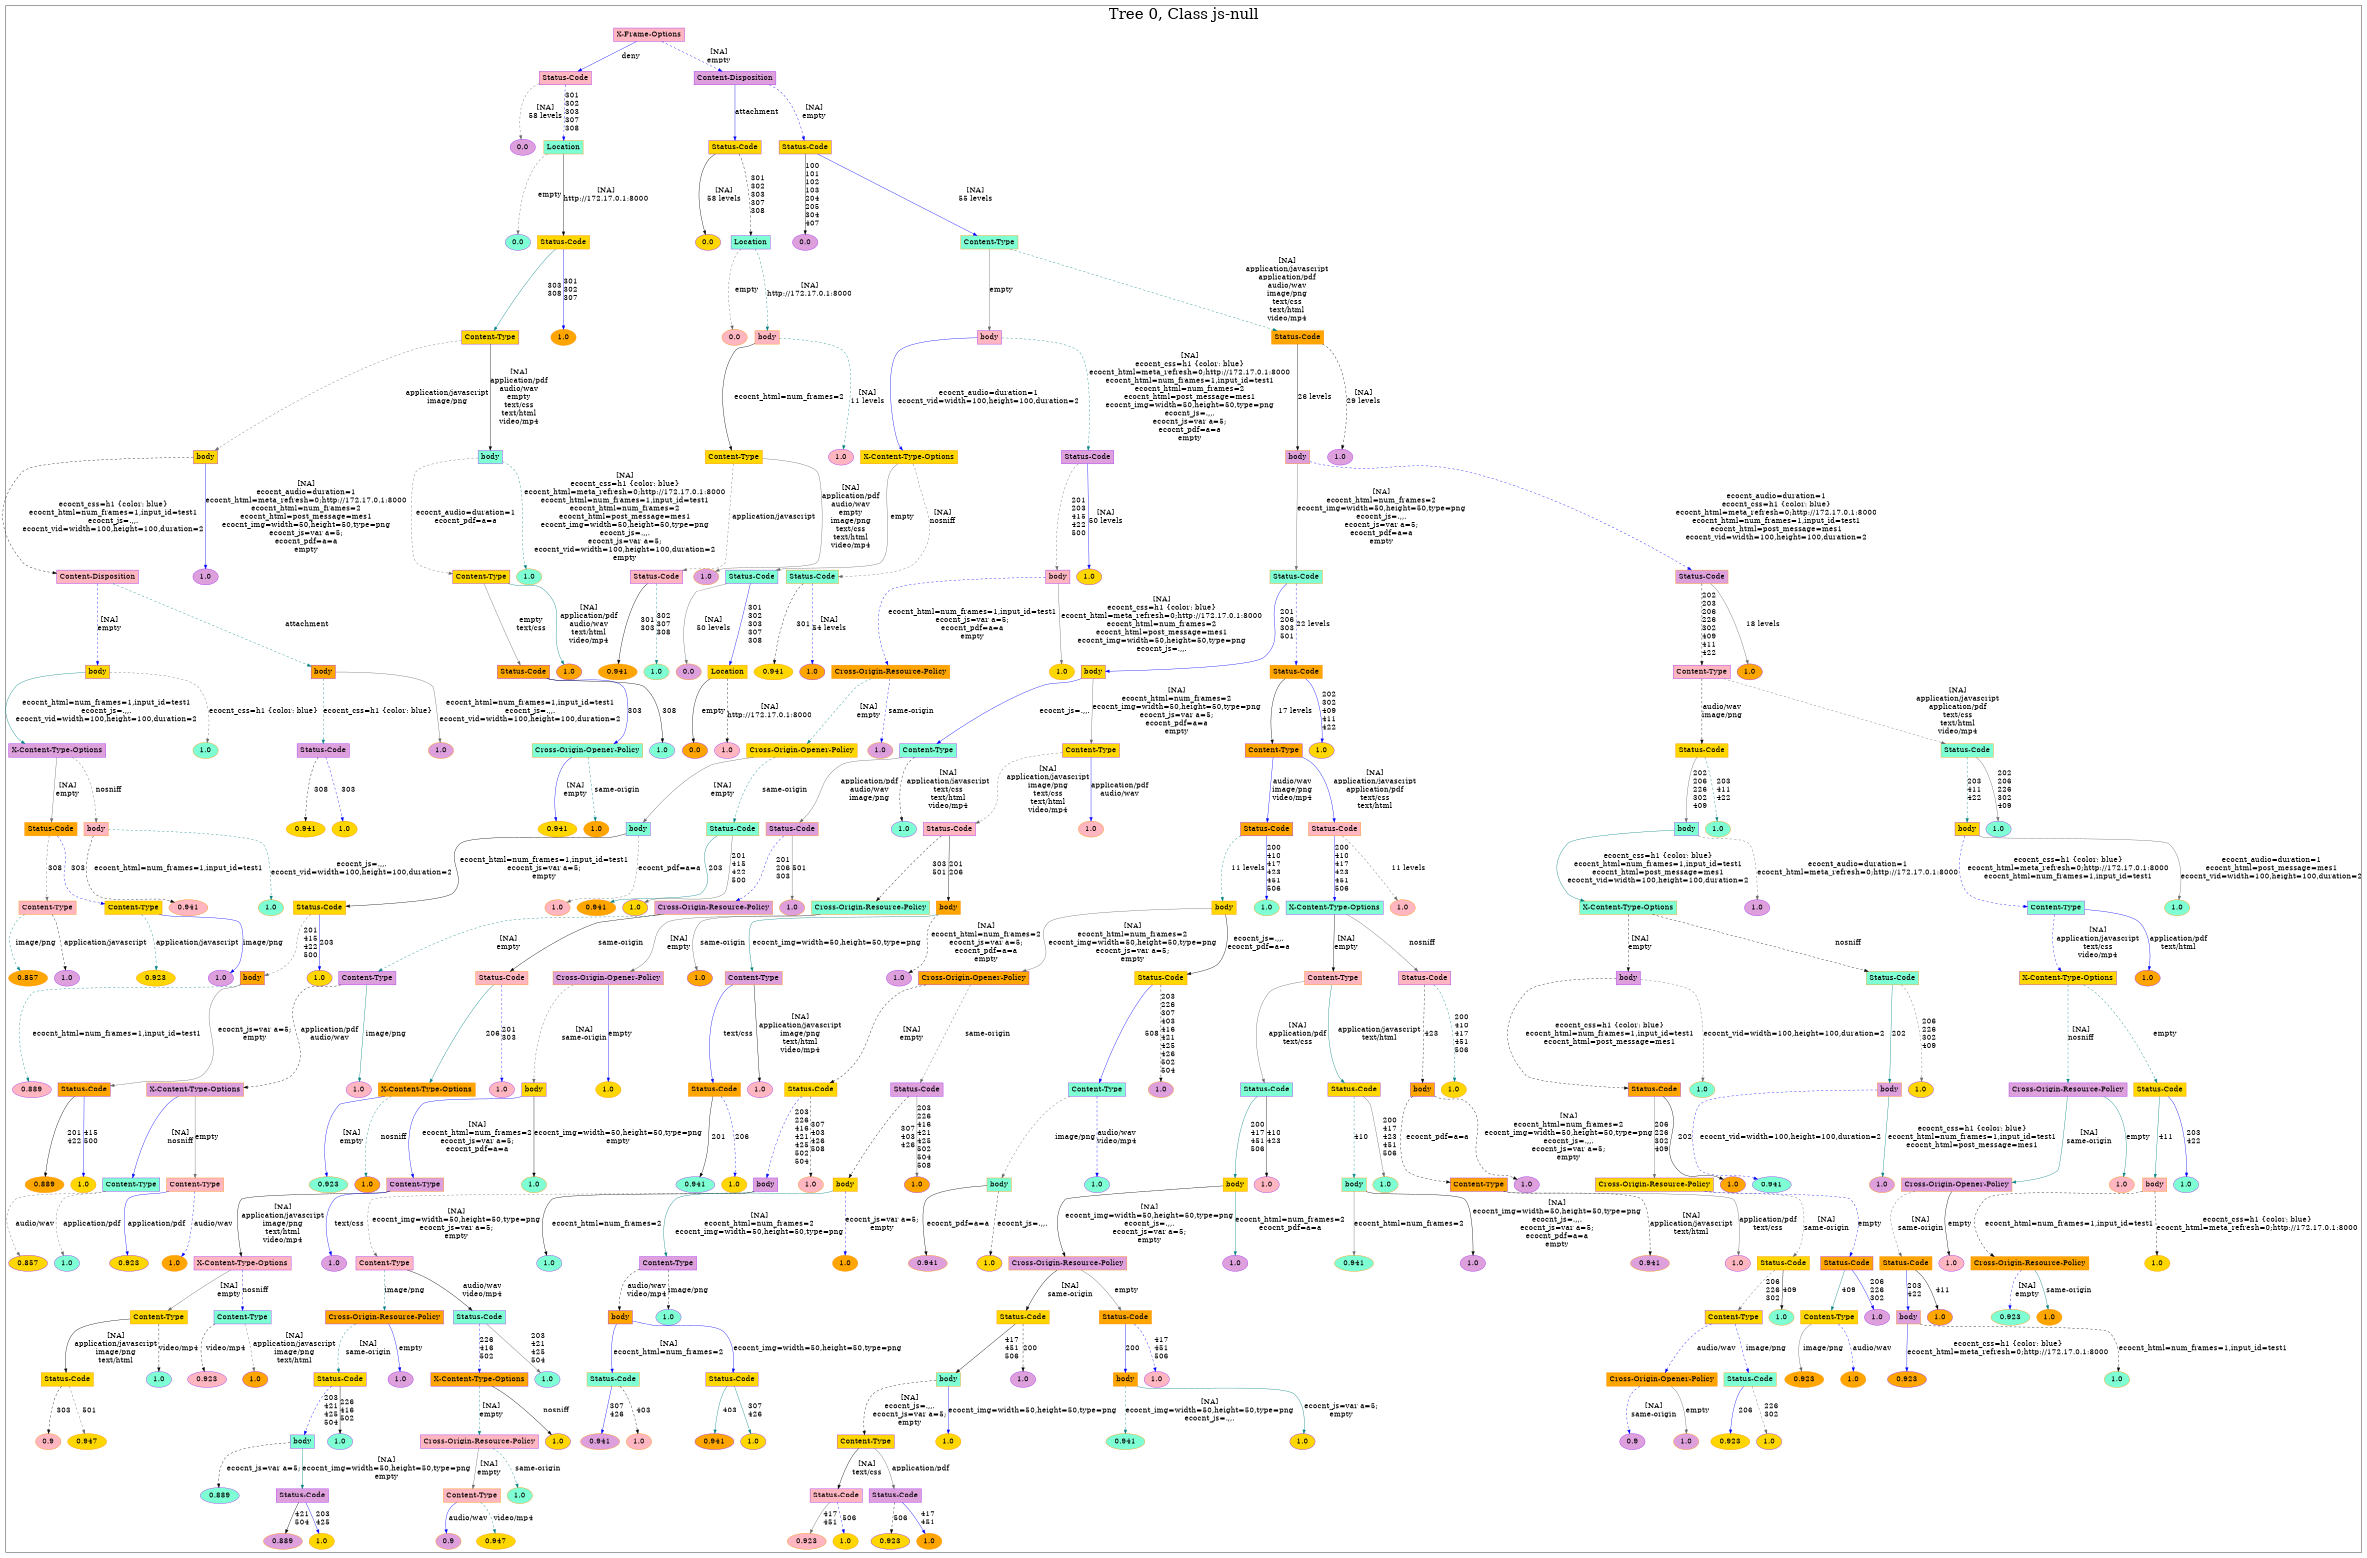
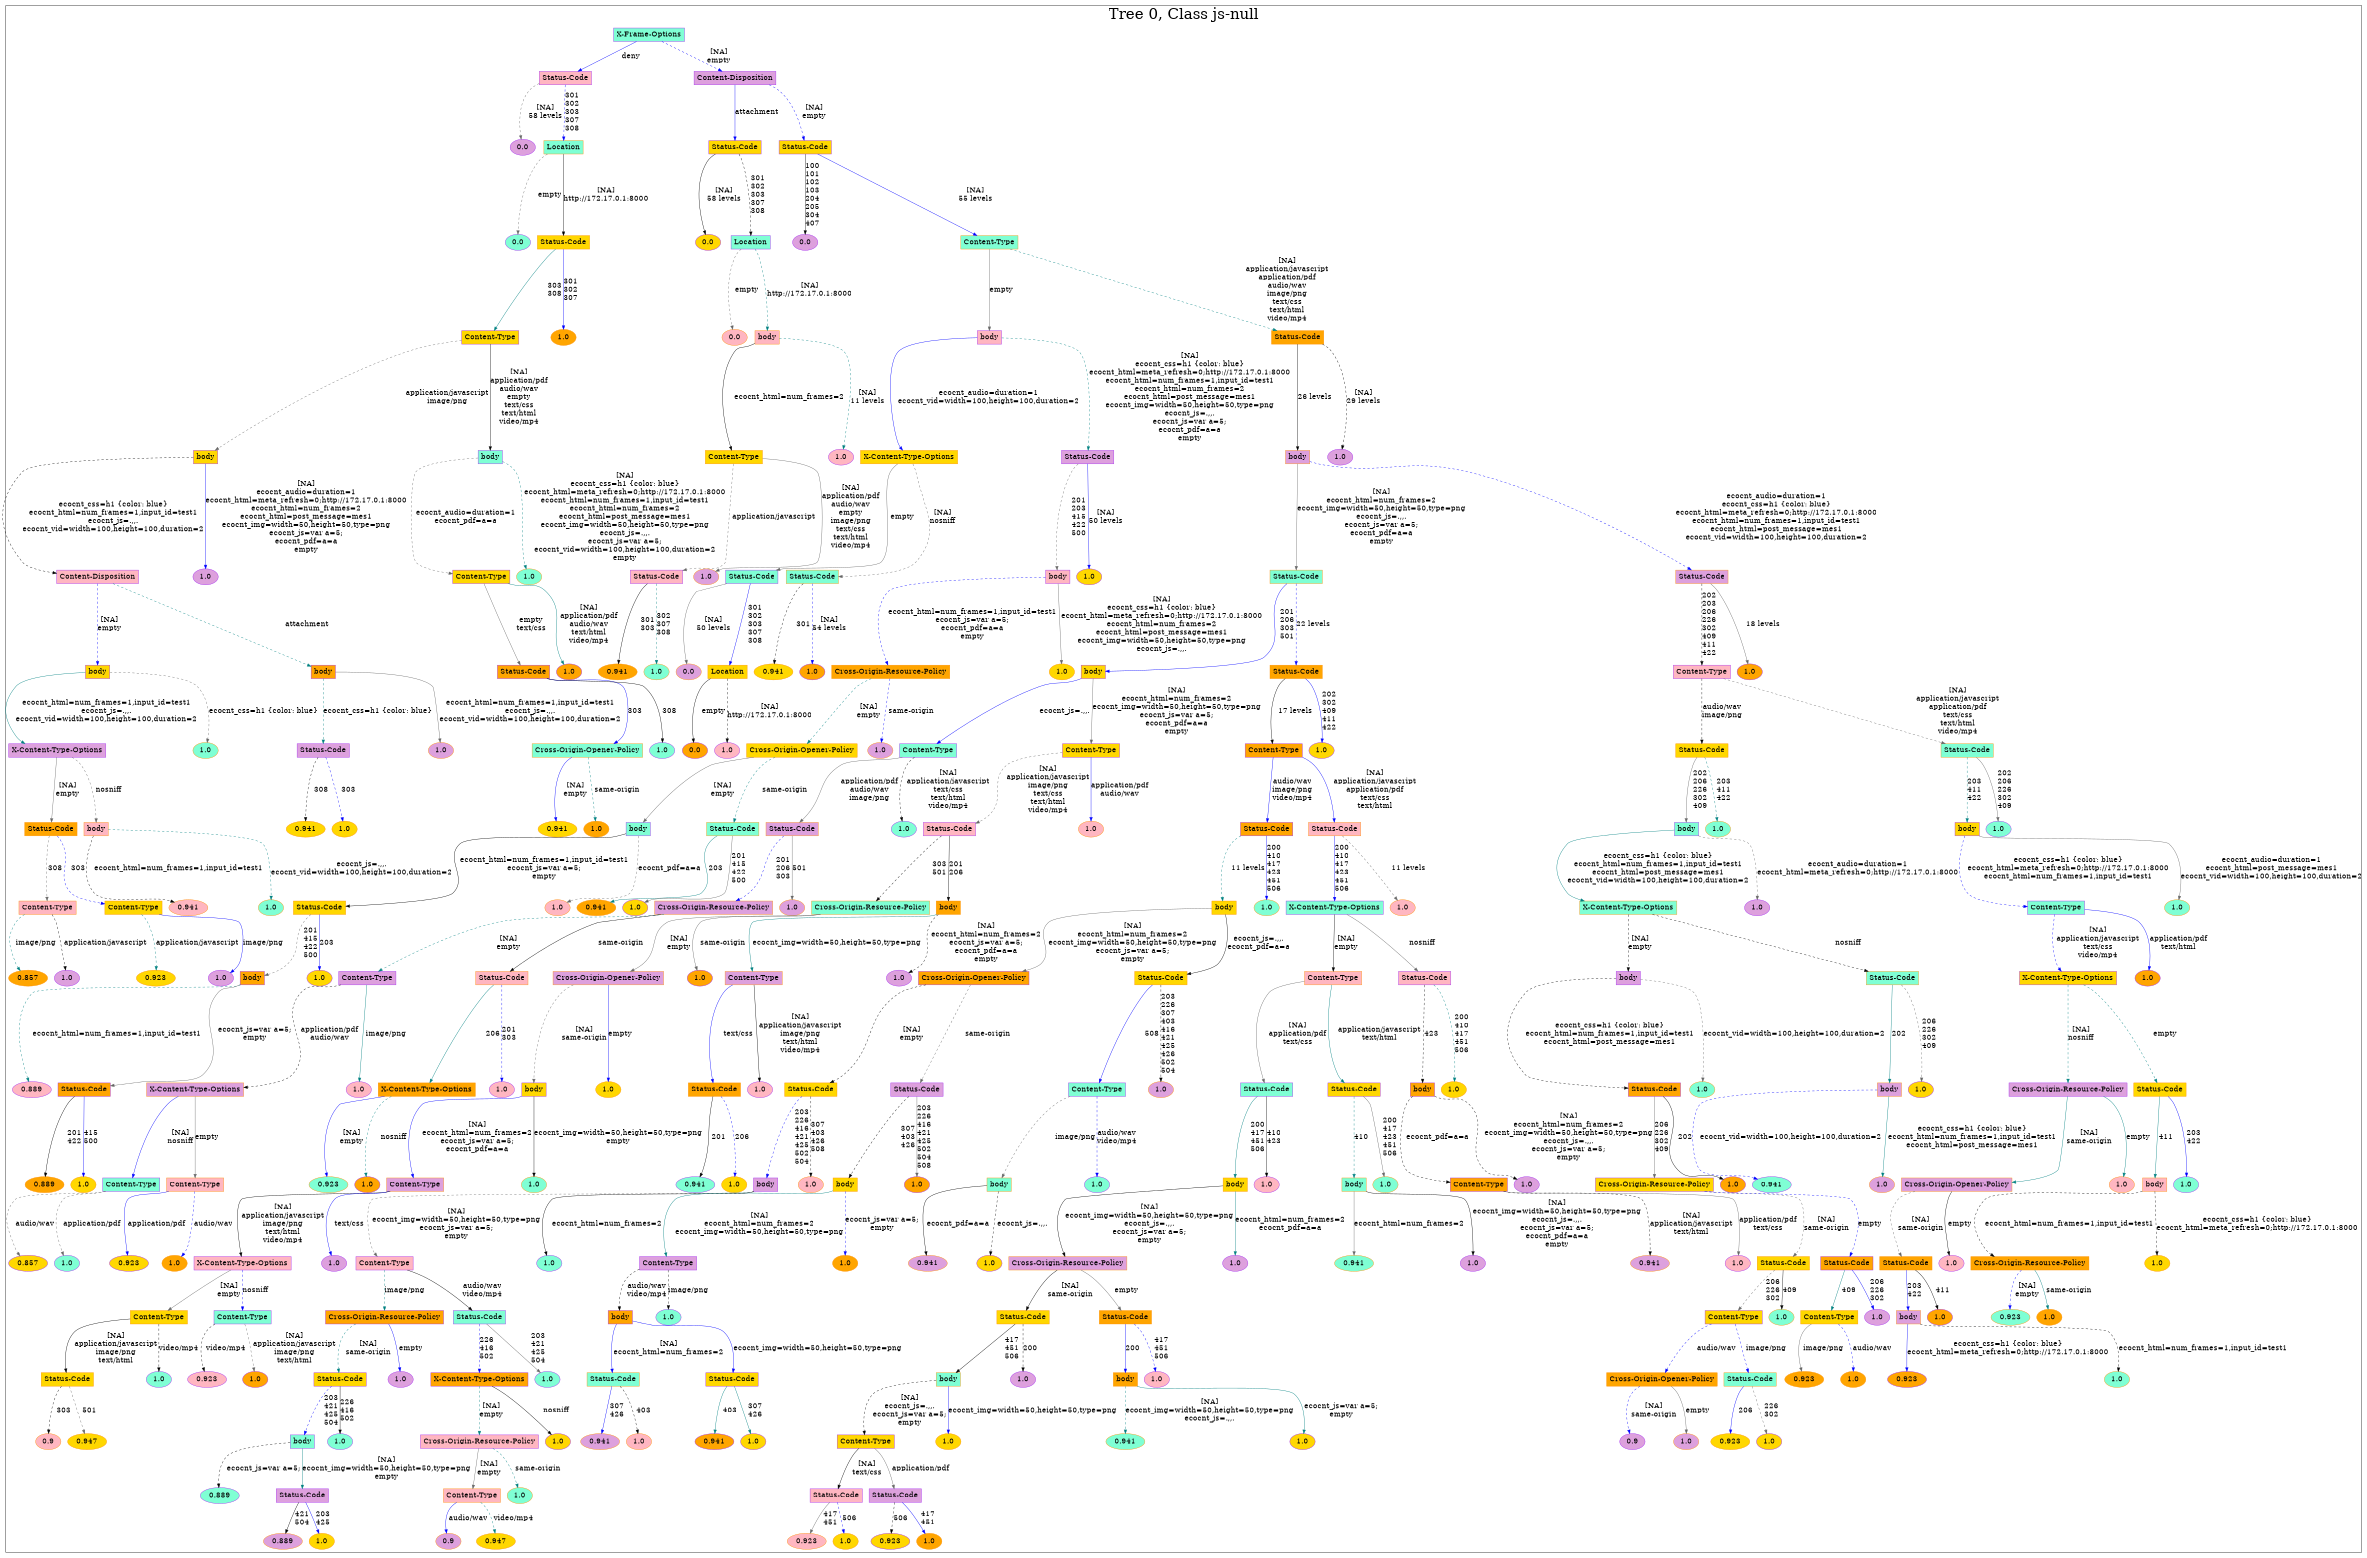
(649, 35) -> (649, 35)
